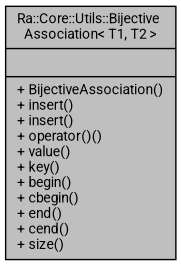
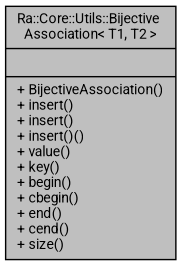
(60, 136) -> (51, 136)
